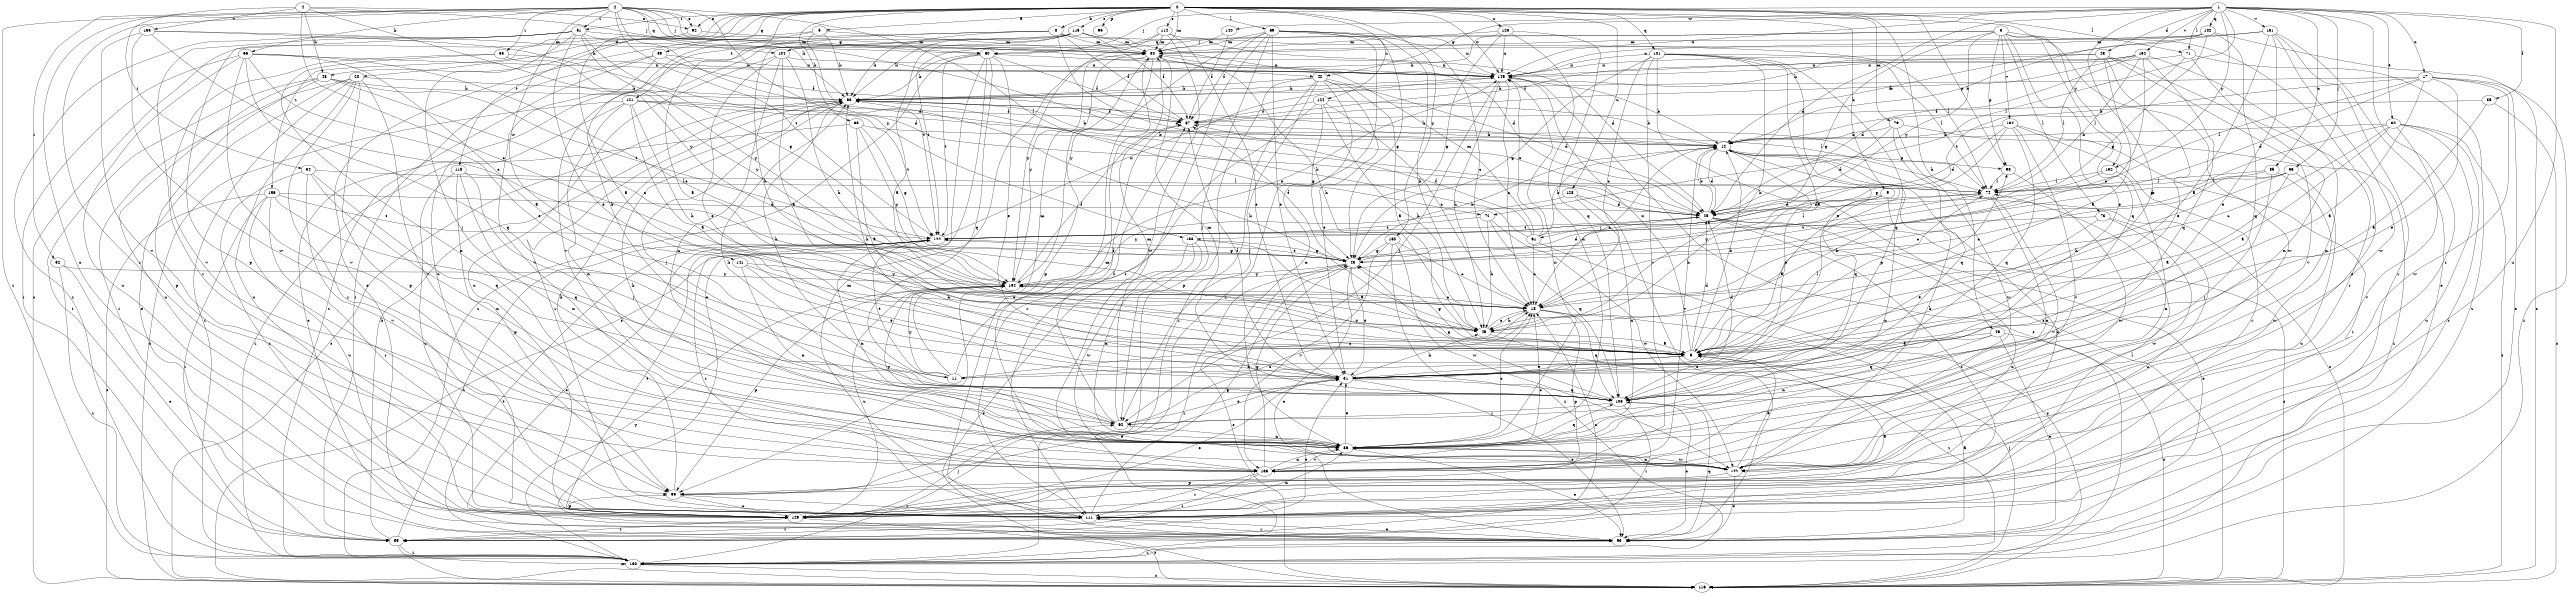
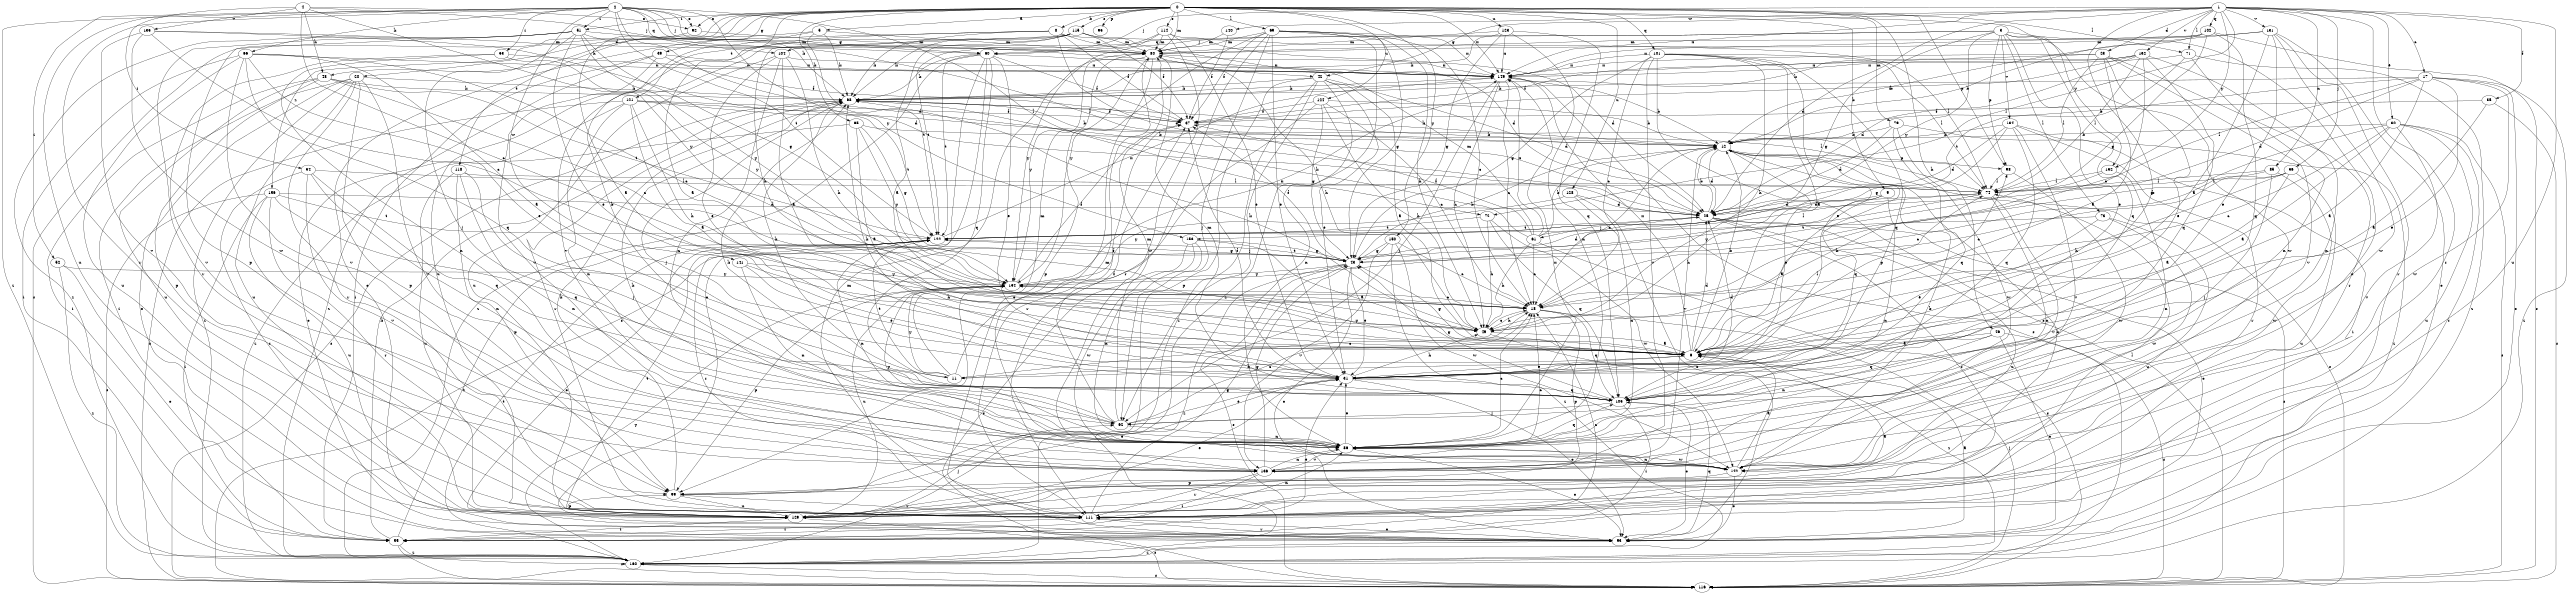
none -> (1500, 285)
